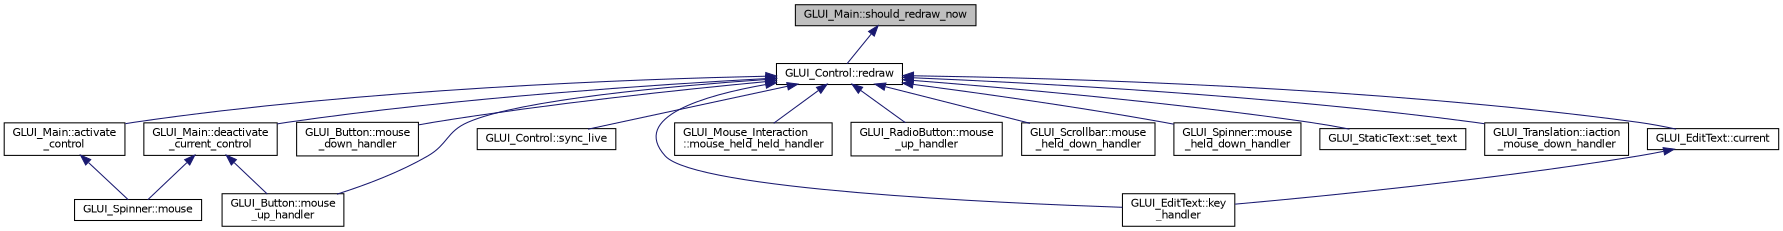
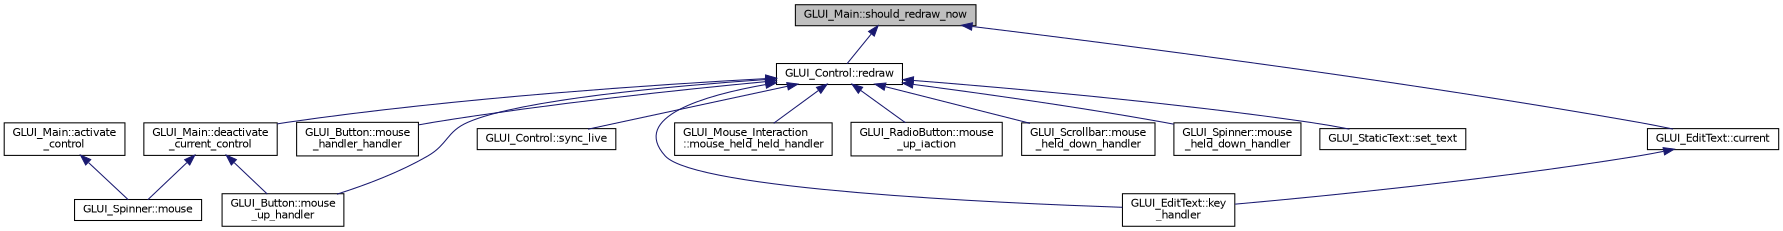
(1296, 90) -> (1323, 73)
(445, 91) -> none
(358, 139) -> (358, 139)
(927, 139) -> (927, 139)
(1557, 139) -> none
